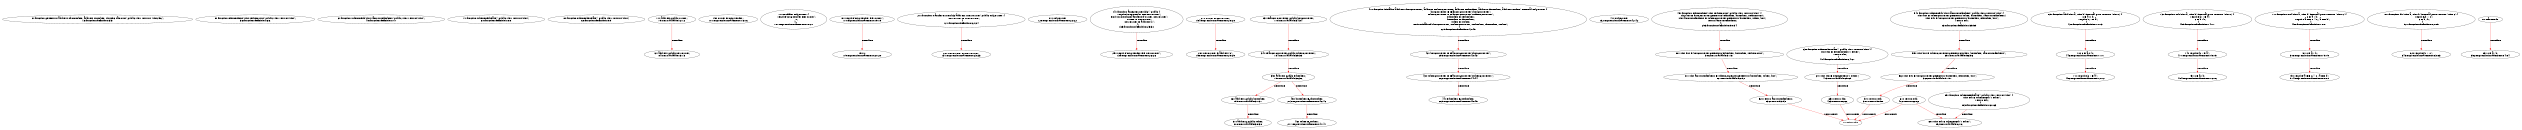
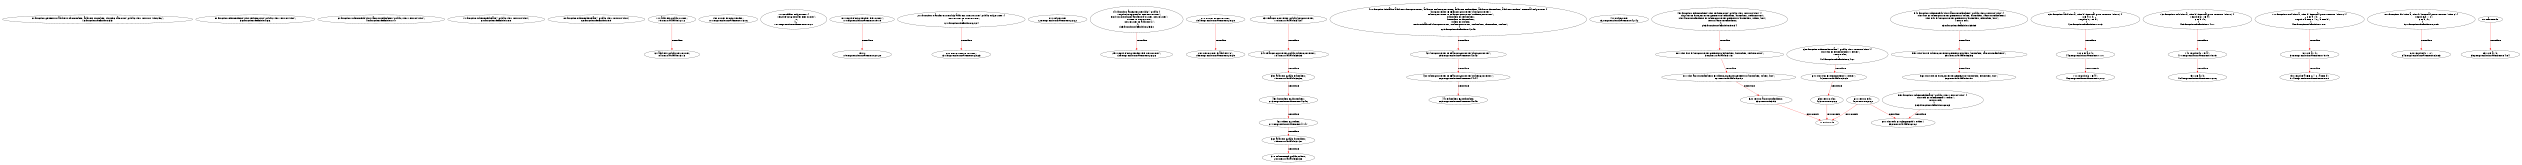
(961, 54) -> (961, 54)
(2091, 69) -> (2092, 69)
(1269, 88) -> (1288, 131)
(1873, 100) -> none
(1248, 123) -> (1288, 158)
